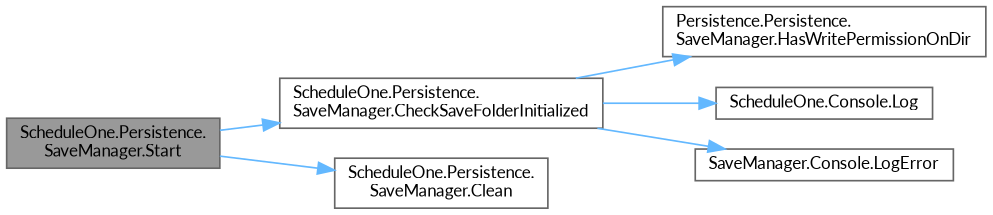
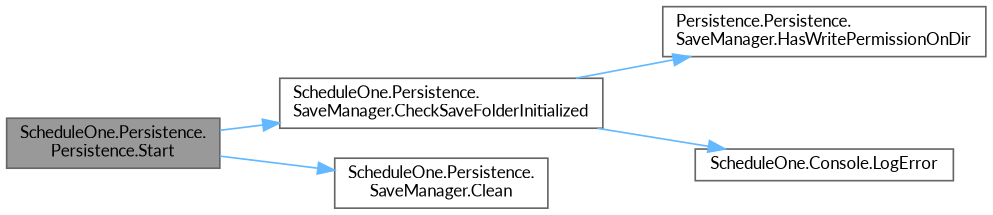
(824, 103) -> none
(113, 143) -> (113, 143)
(824, 165) -> (824, 165)
